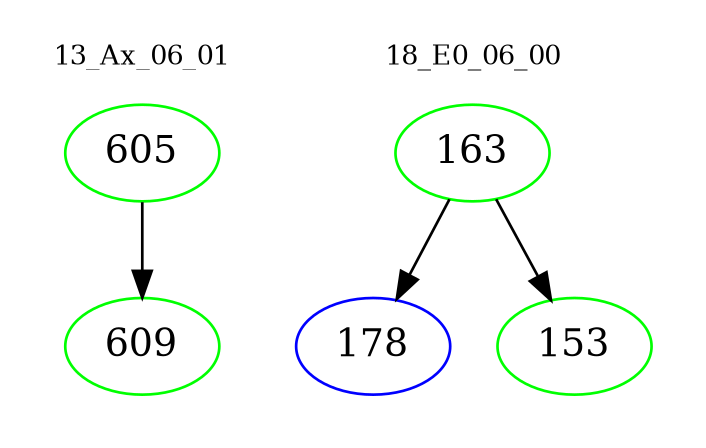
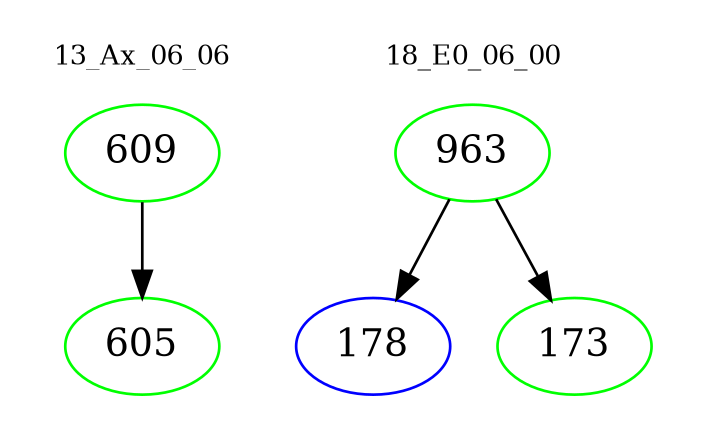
(142, 58) -> (142, 58)
(473, 153) -> (473, 153)
(142, 237) -> (142, 237)
(575, 346) -> (575, 346)
